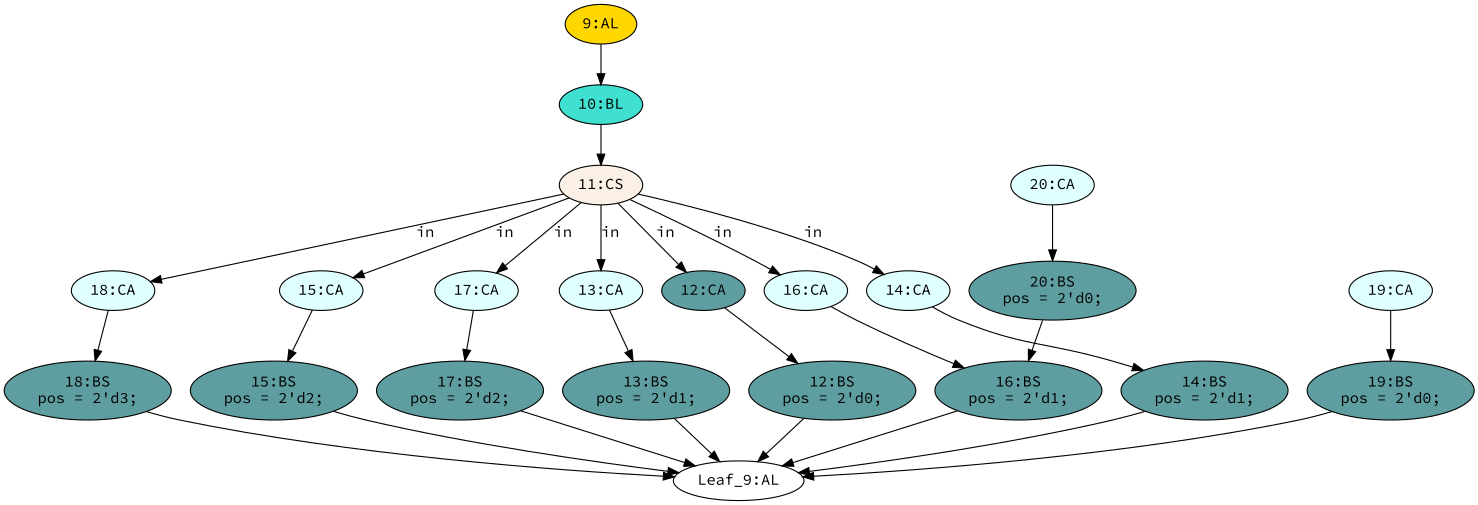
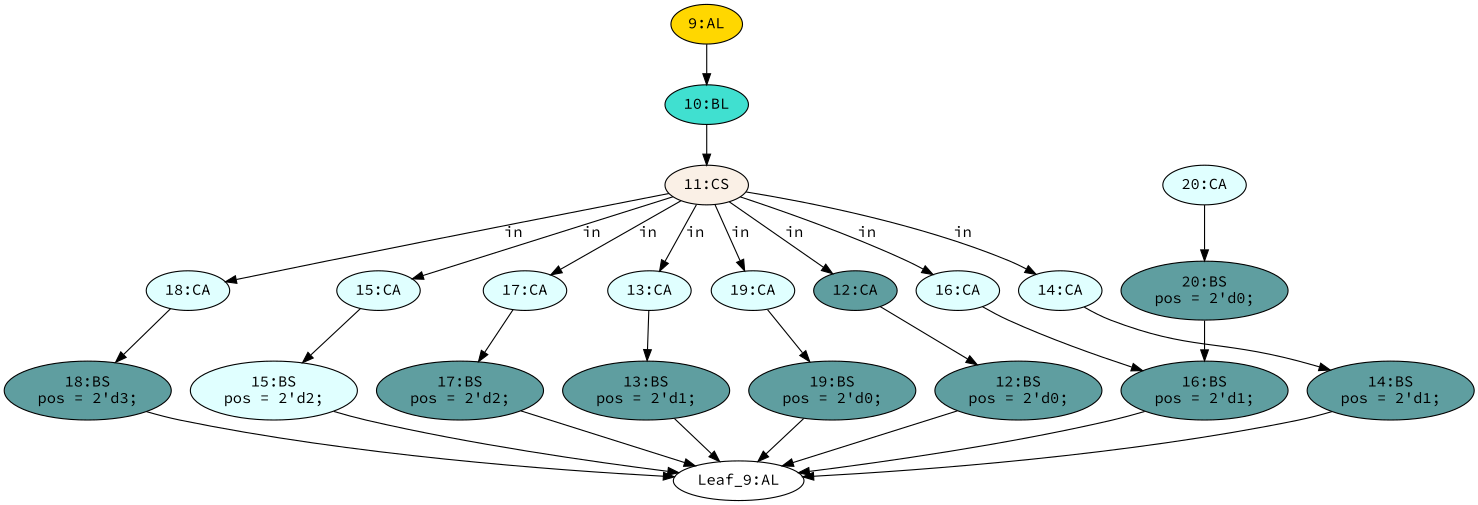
none -> (727, 233)
(274, 391) -> (274, 391)
